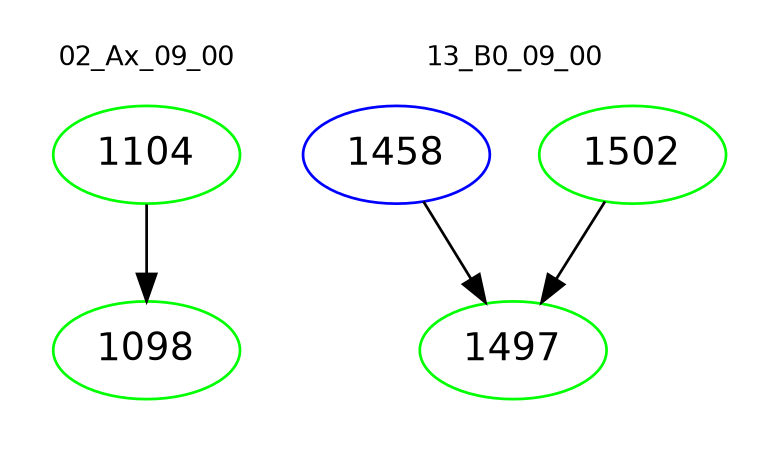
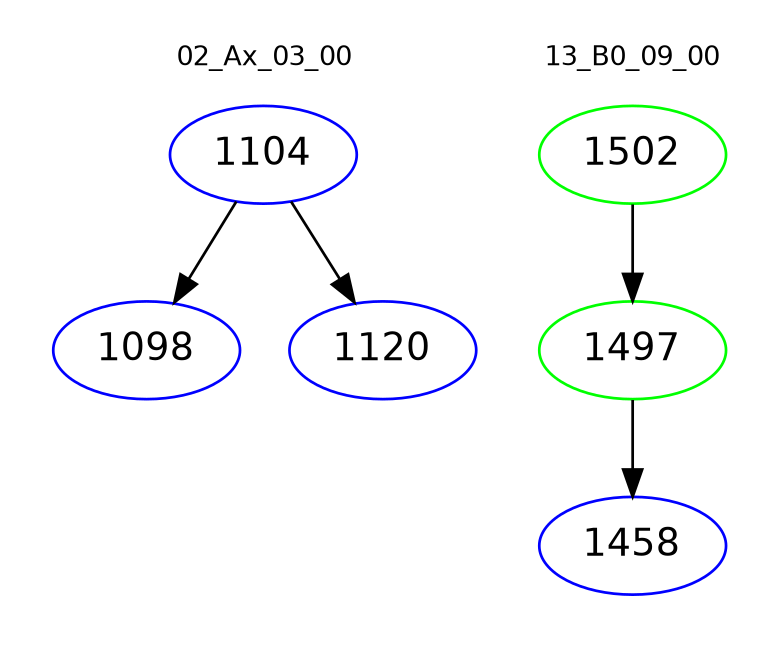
(147, 58) -> (265, 58)
(147, 155) -> (263, 155)
(447, 240) -> (633, 435)
(147, 350) -> (147, 350)
none -> (383, 350)
